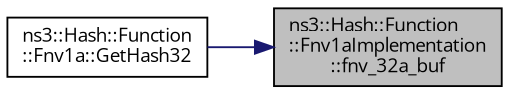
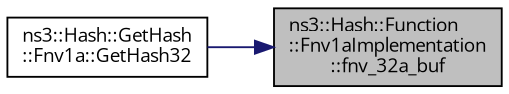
(107, 47) -> (107, 47)
